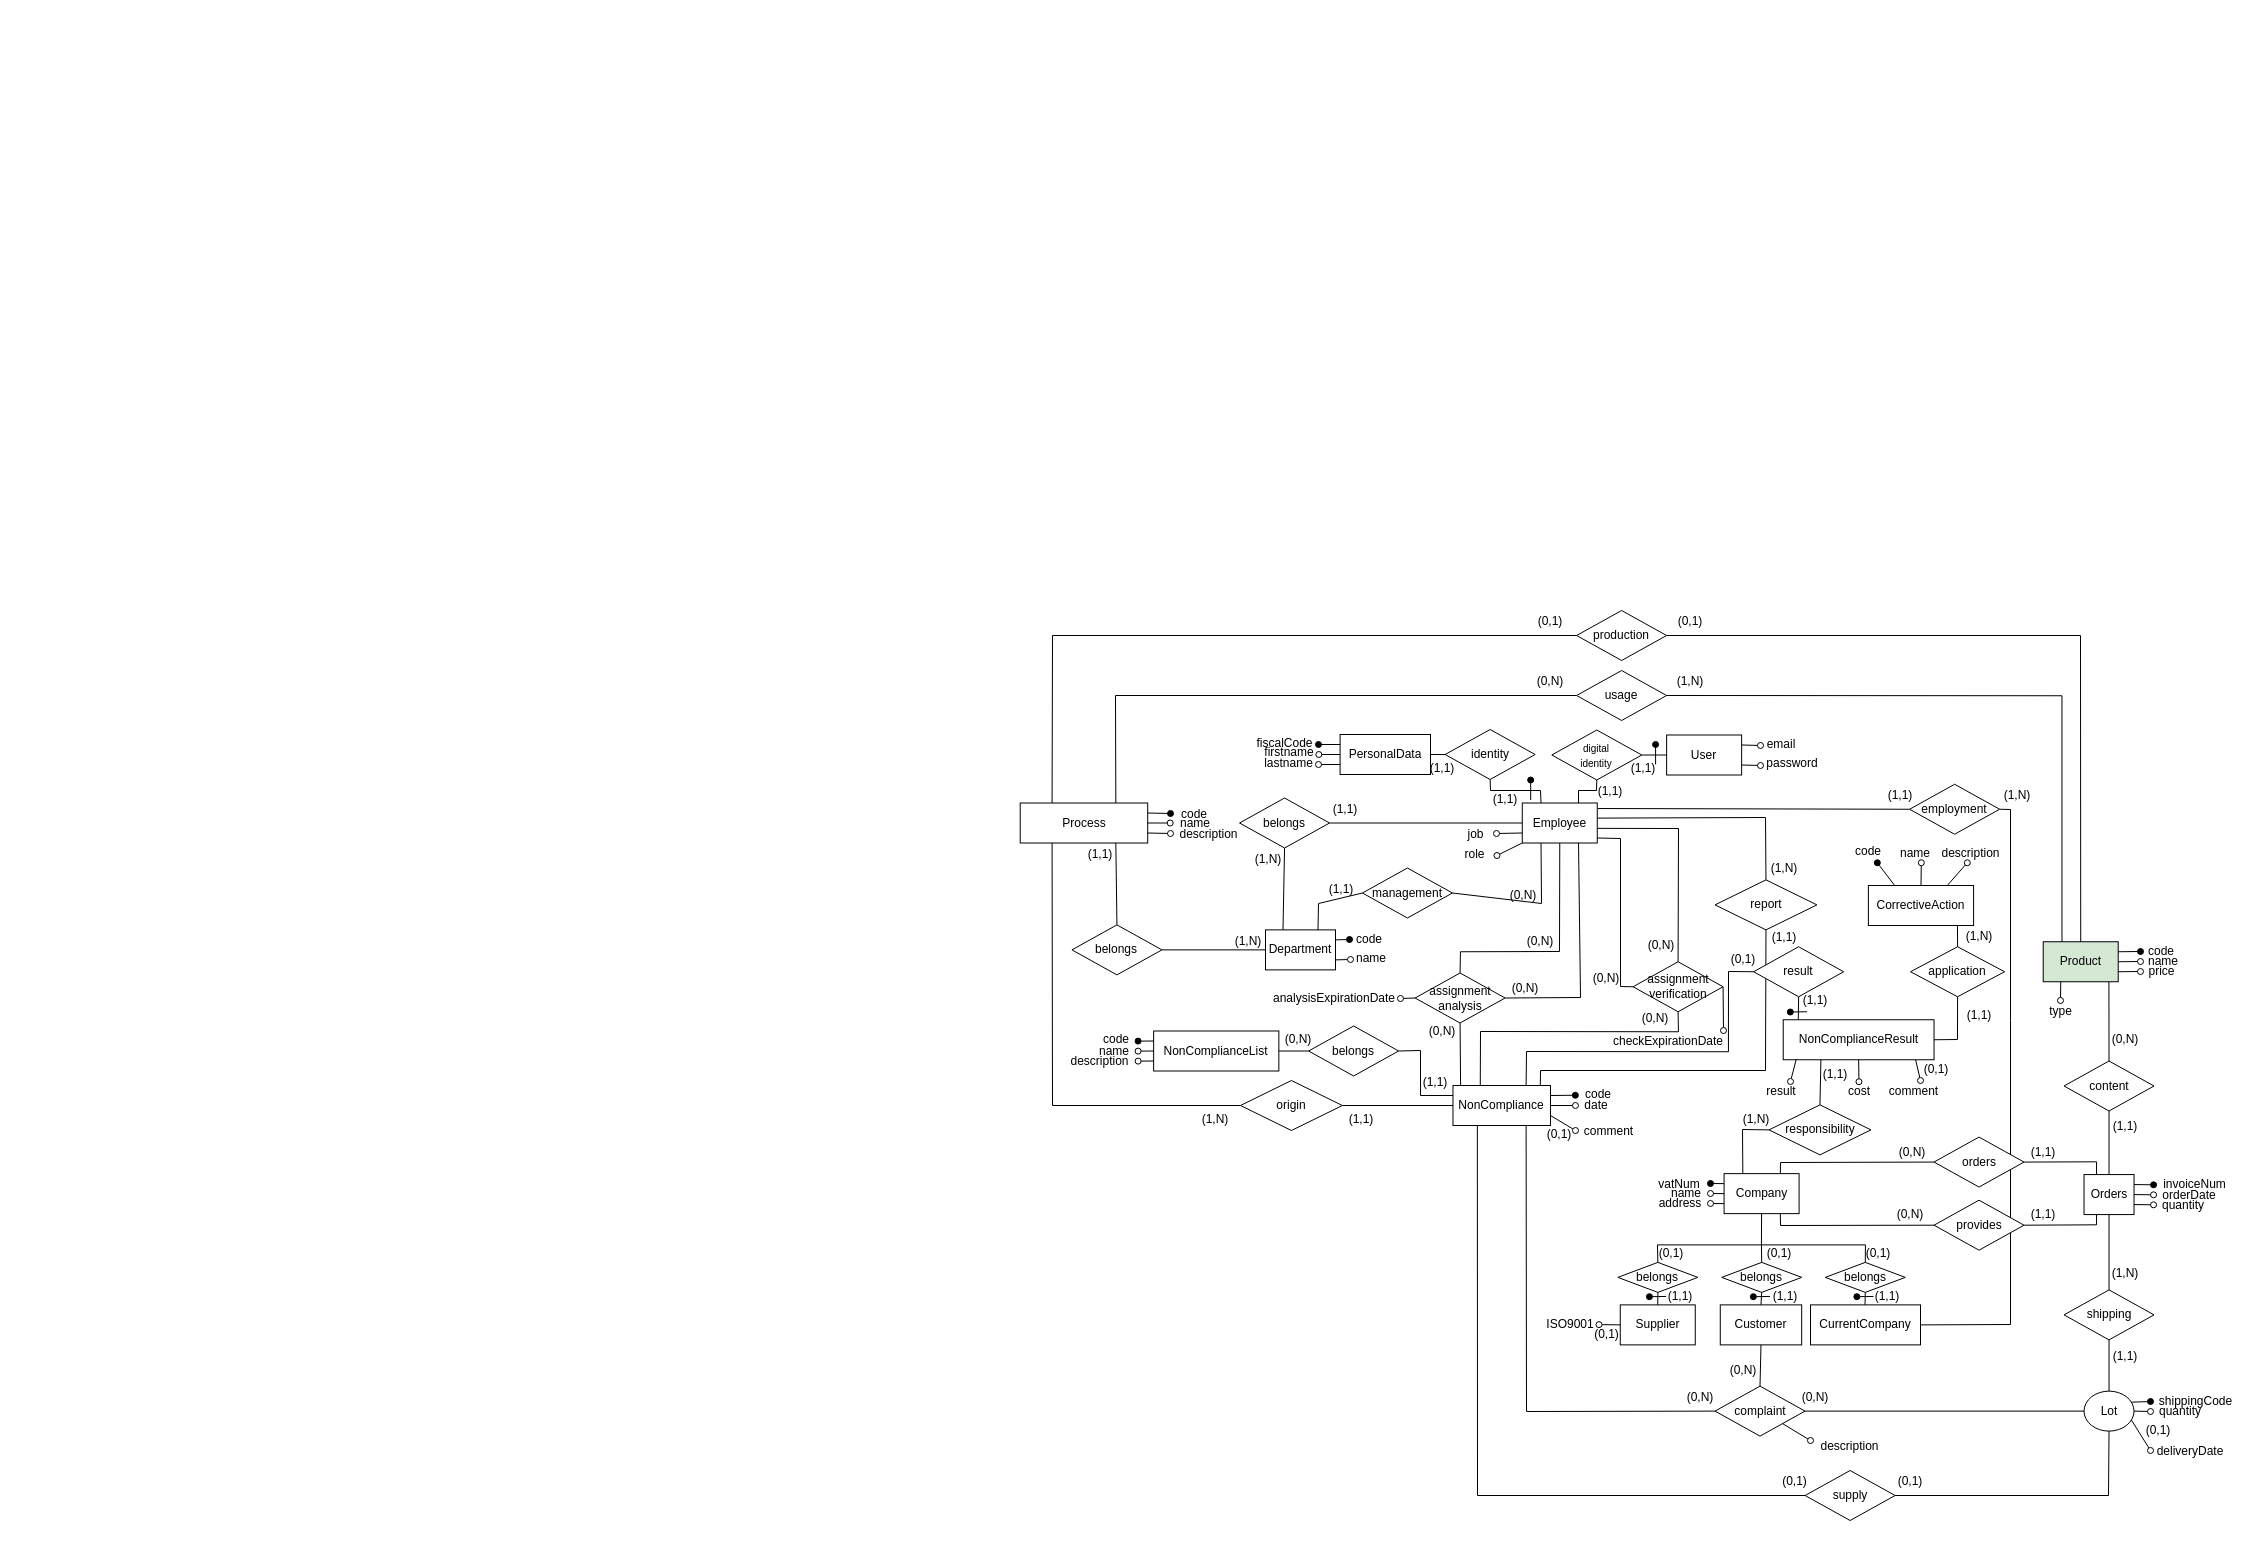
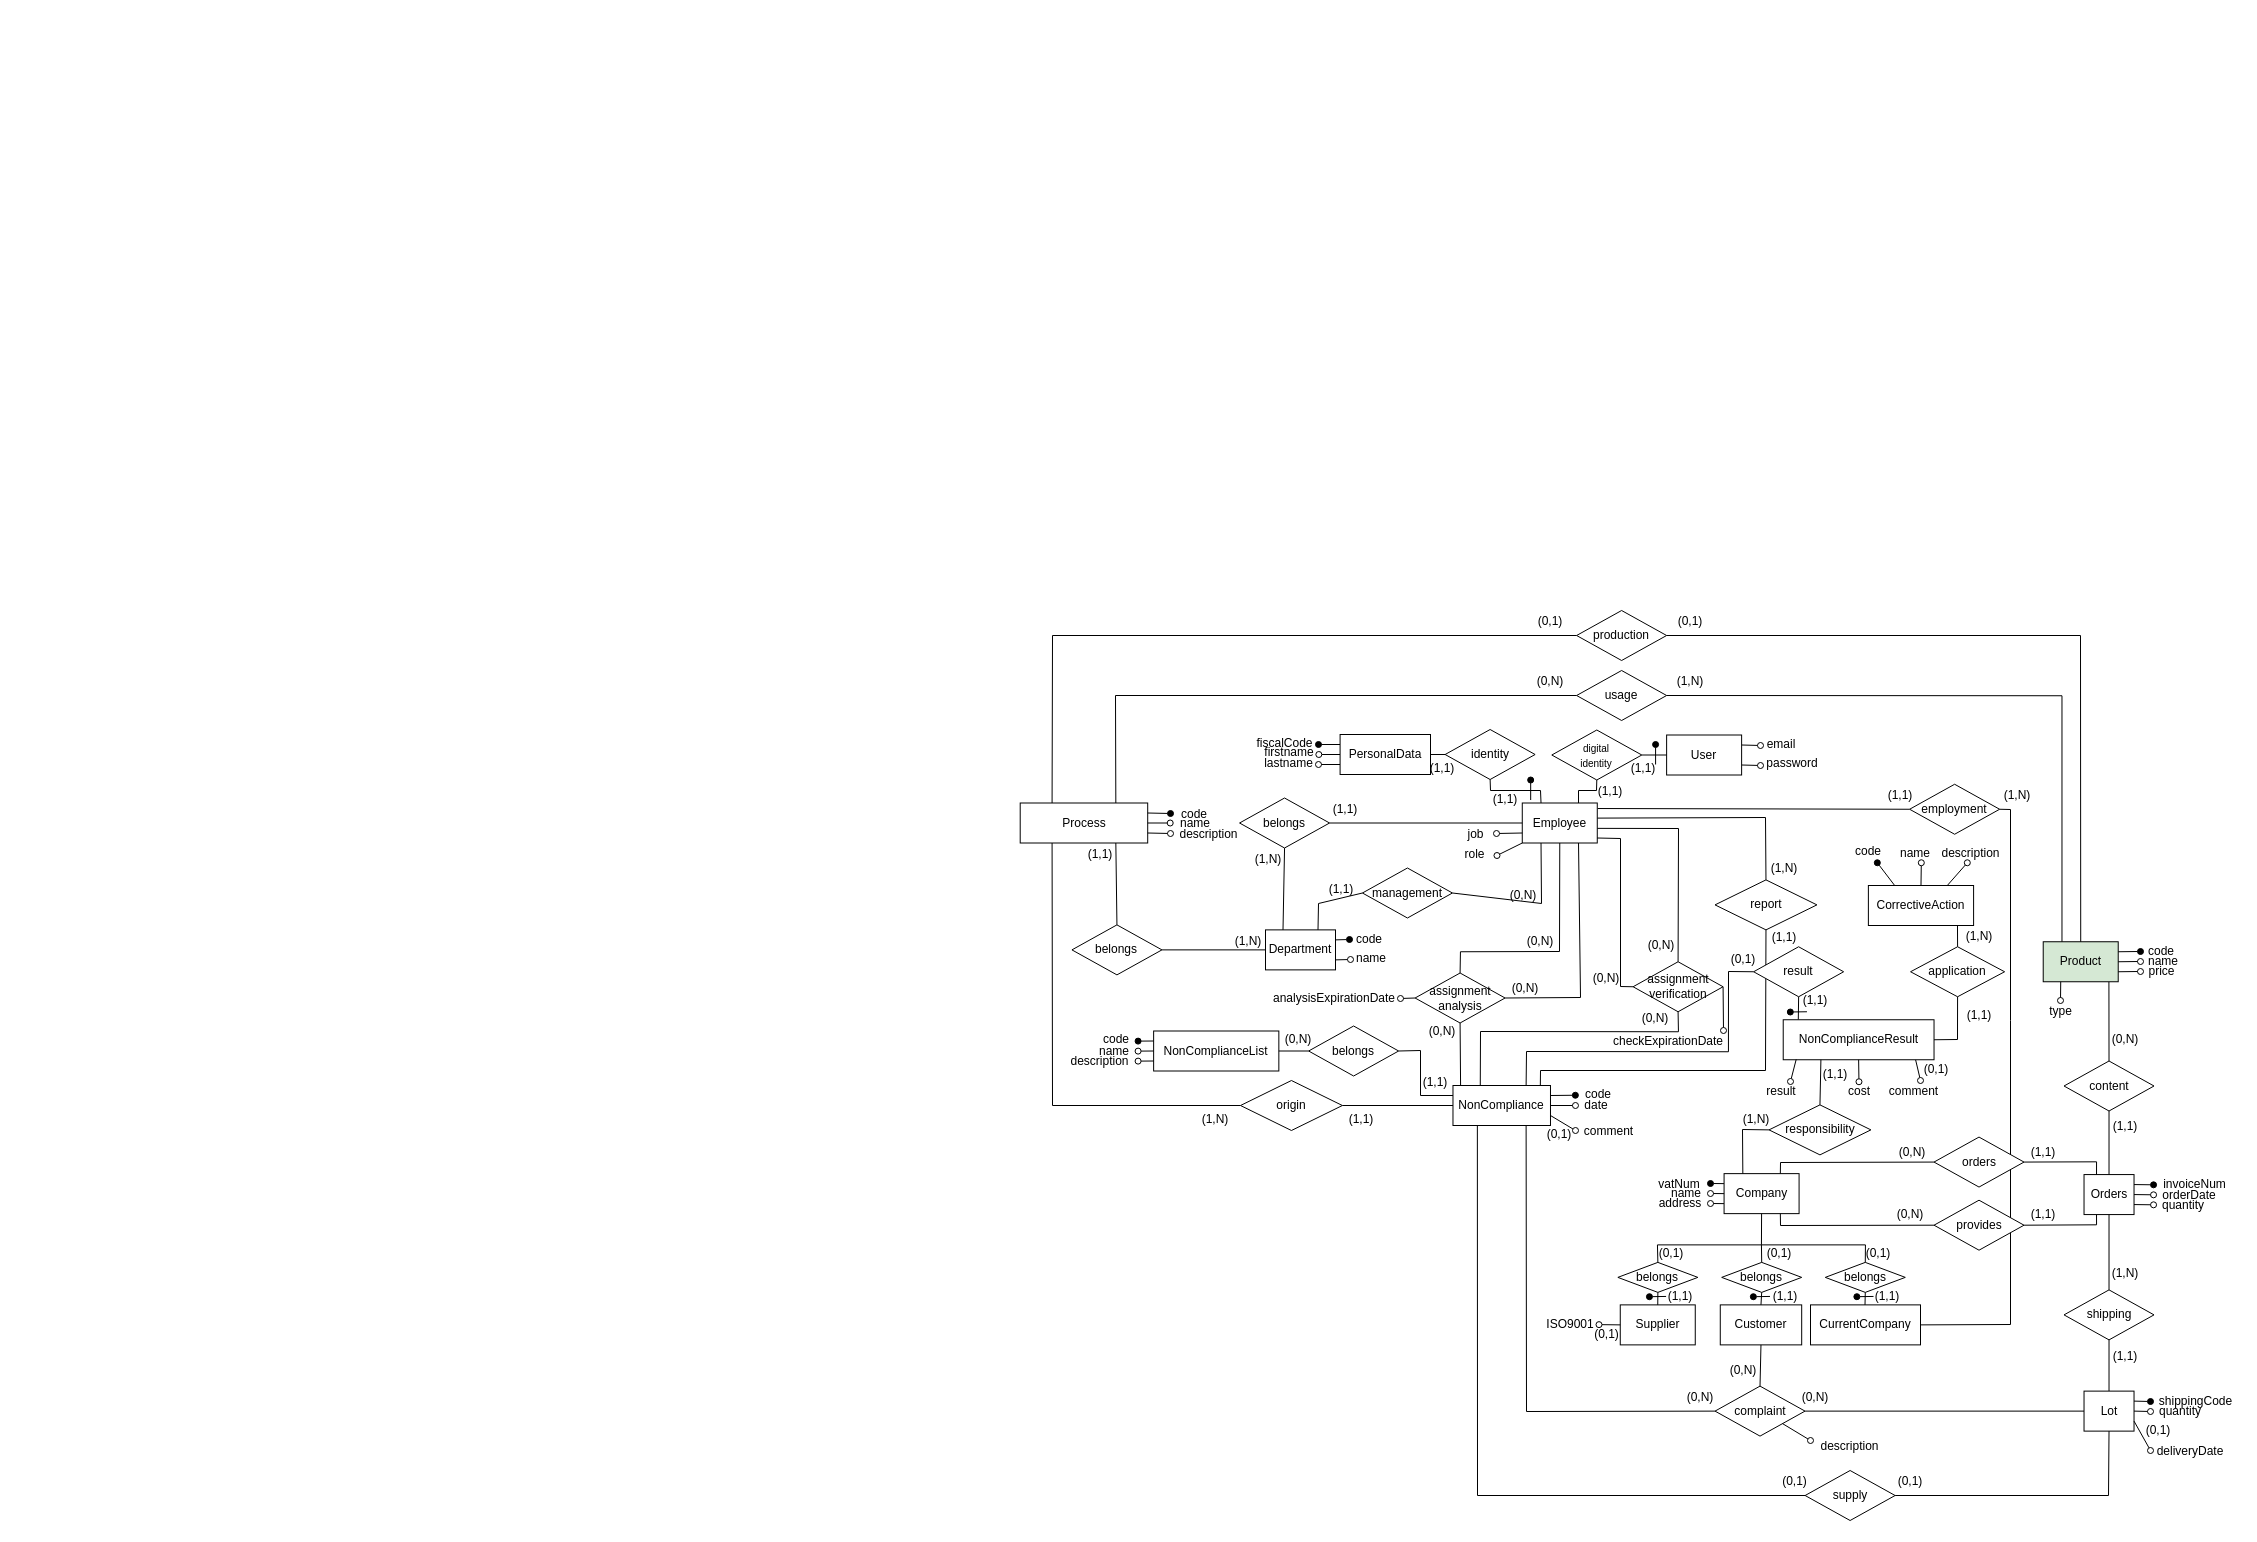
(2109, 1411) -> (2109, 1411)
